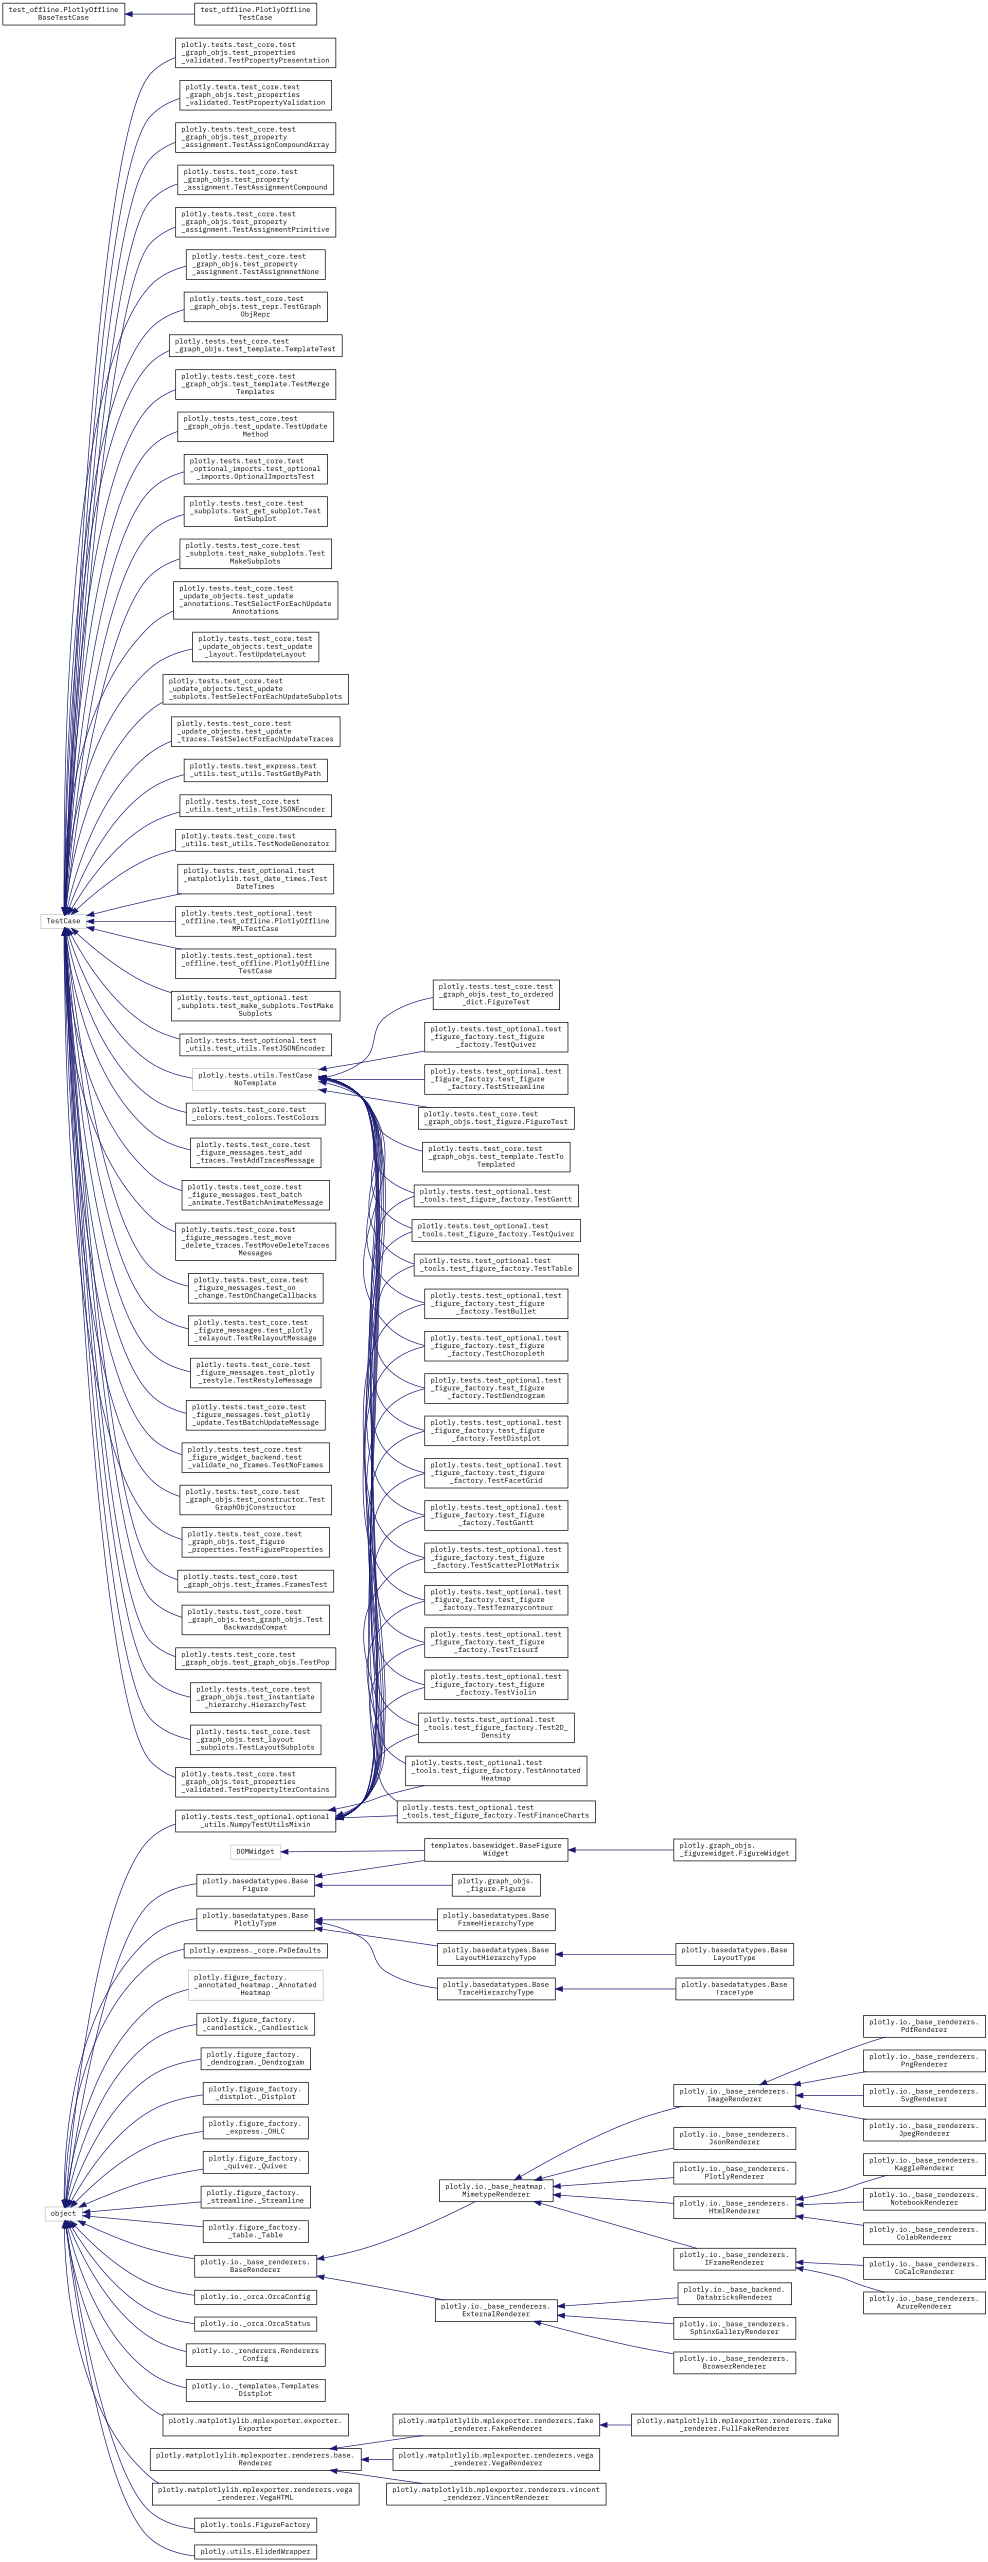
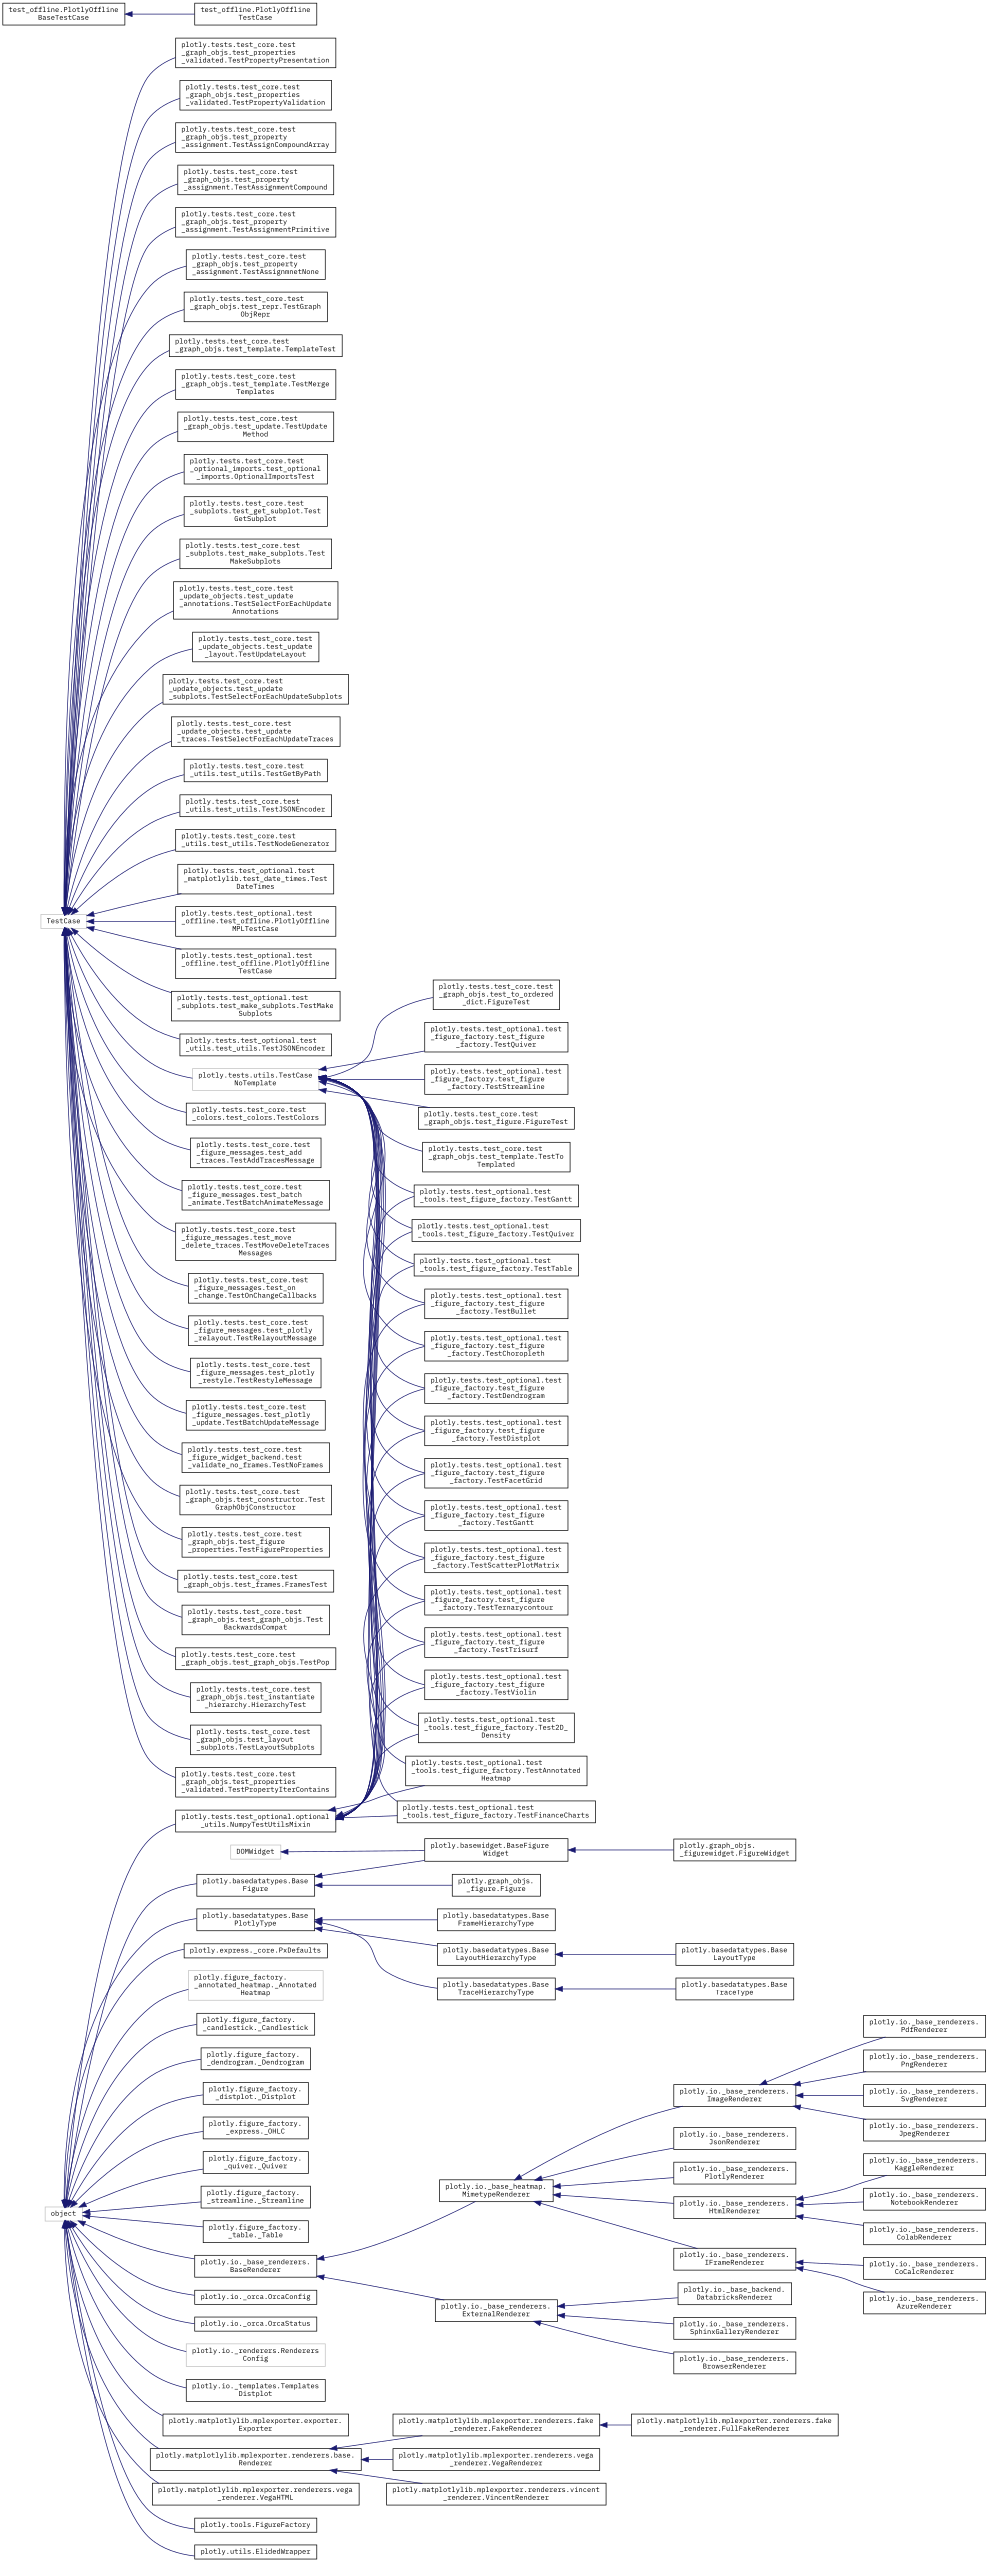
(256, 770) -> (256, 770)
(496, 1850) -> (496, 1850)
(256, 2355) -> (256, 2355)
none -> (99, 2372)
